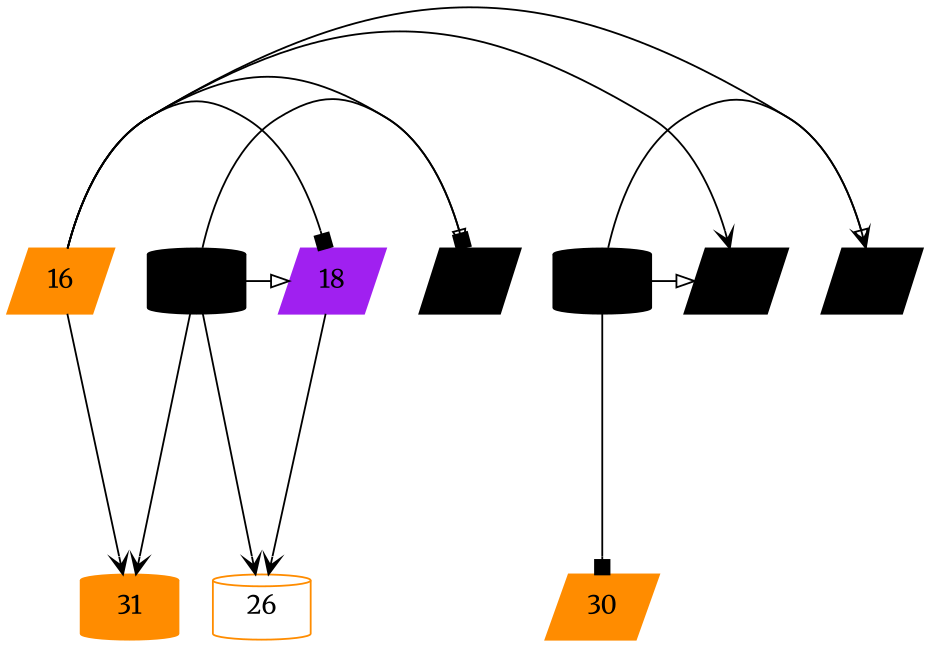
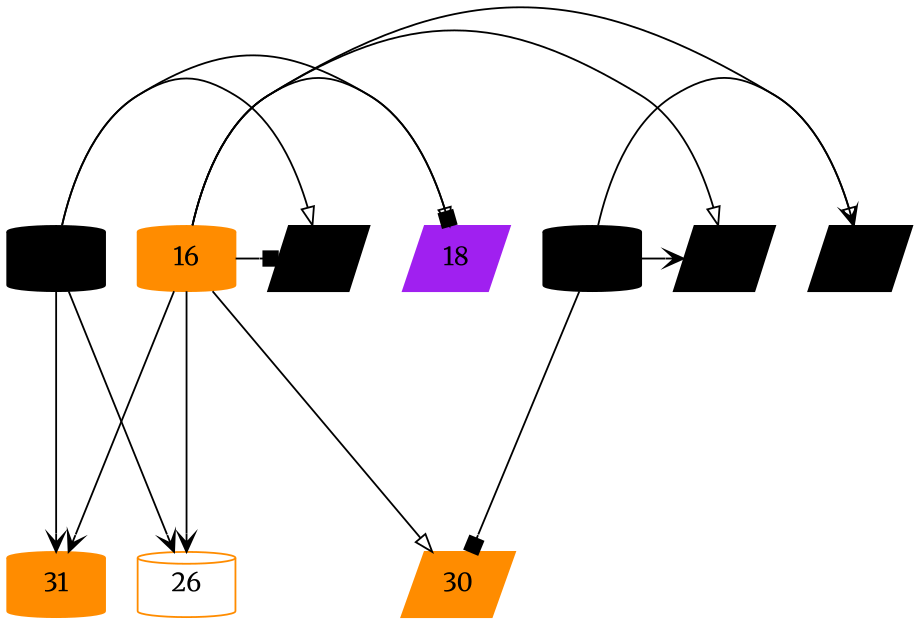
(61, 281) -> (187, 259)
none -> (316, 415)
(299, 435) -> (187, 412)
